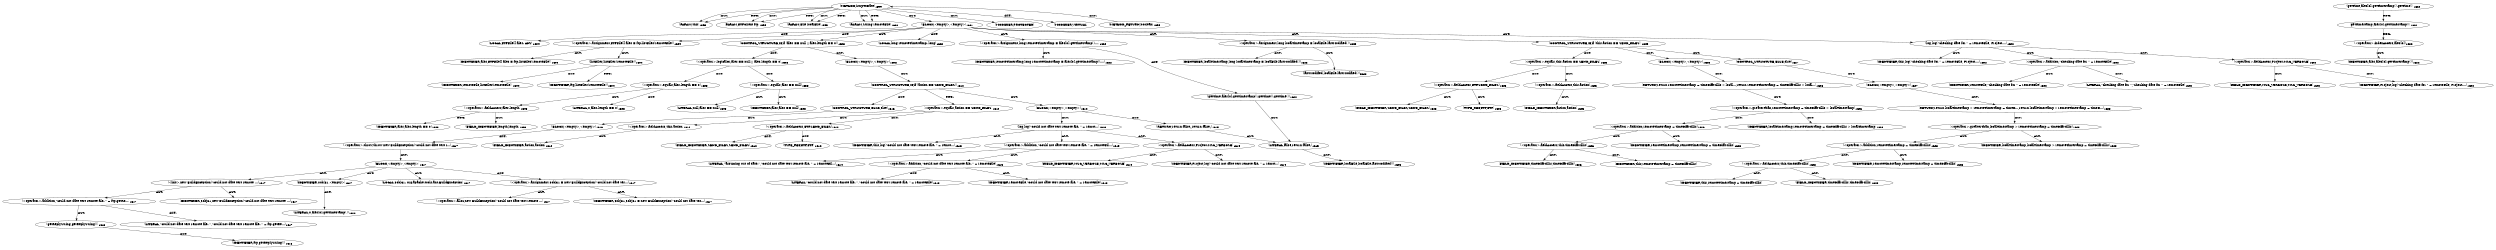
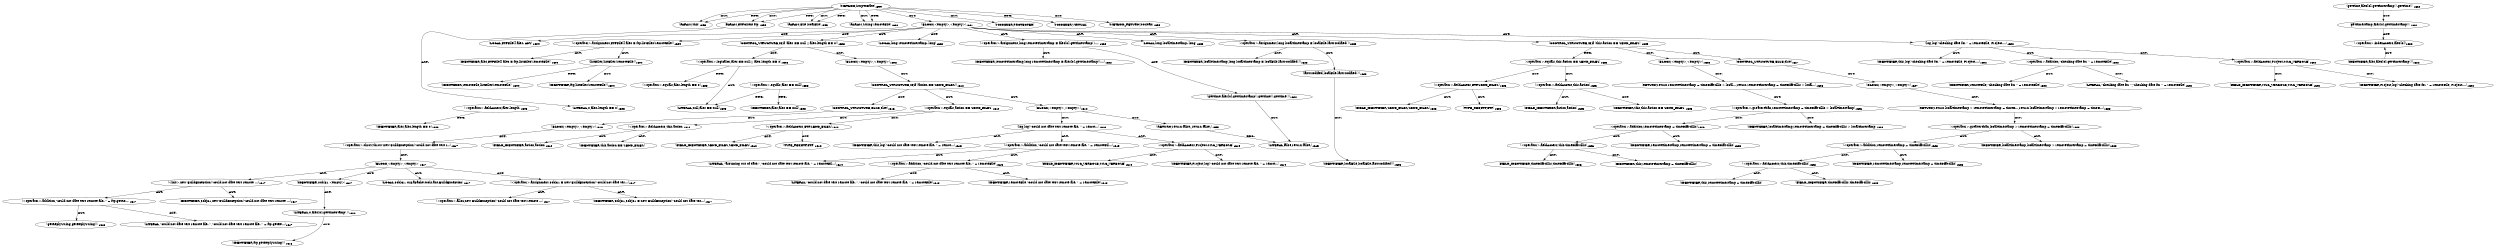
(1005, 10) -> (998, 13)
(1009, 16) -> (1009, 16)
(2387, 16) -> (2387, 16)
(2387, 34) -> (2387, 34)
none -> (1173, 44)
(2377, 52) -> (2385, 54)
(1588, 53) -> (1588, 53)
(760, 73) -> (725, 86)
(1363, 73) -> (1363, 73)
(572, 74) -> (572, 74)
(608, 74) -> (608, 74)
(720, 74) -> (720, 74)
(586, 97) -> none
(638, 97) -> (474, 40)
(760, 97) -> (760, 97)
(783, 97) -> (783, 97)
(950, 97) -> (950, 97)
none -> (1653, 108)
(496, 127) -> none
(1215, 127) -> (1215, 127)
(1251, 136) -> (1251, 136)
none -> (612, 146)
(1321, 156) -> (1335, 121)
(168, 234) -> (313, 233)
